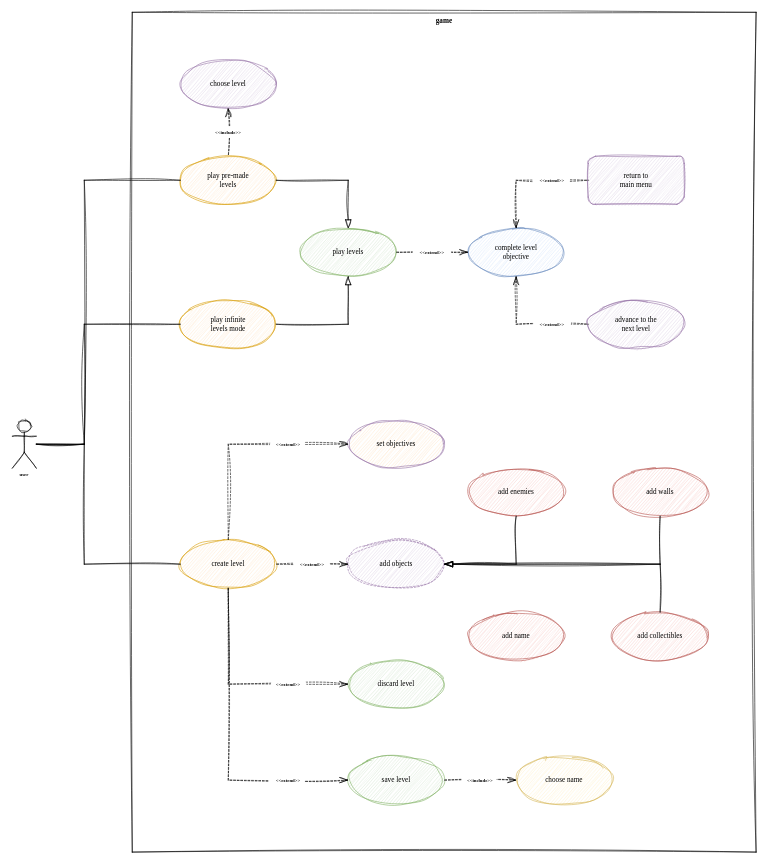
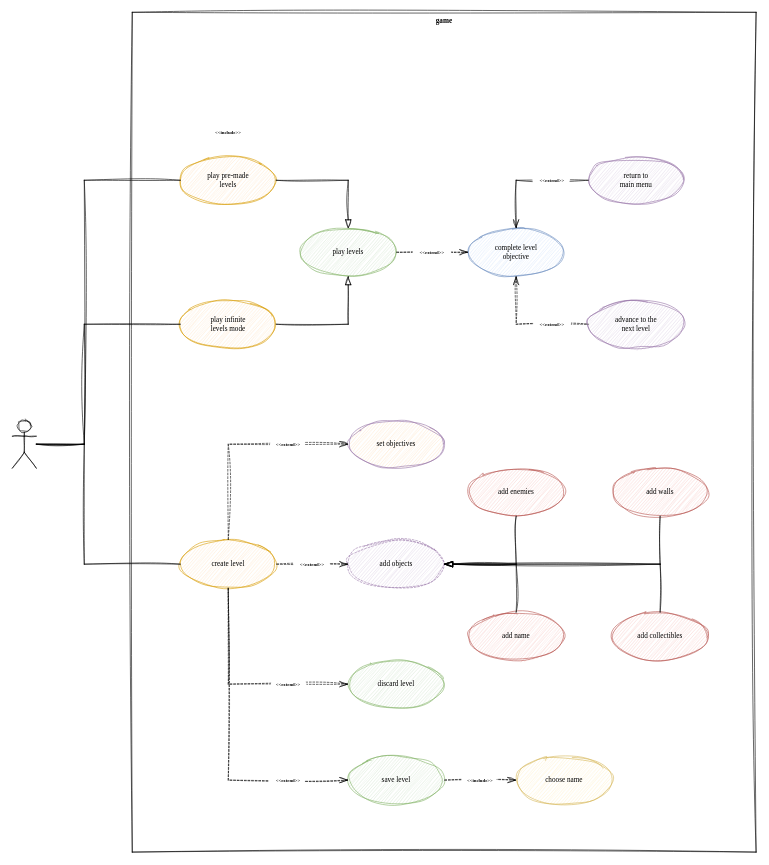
(228, 84) -> none
(228, 145) -> none
(636, 180) -> (636, 180)
(516, 193) -> (516, 193)
(24, 474) -> none
none -> (516, 589)
